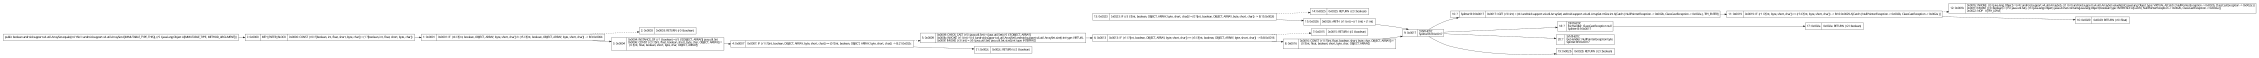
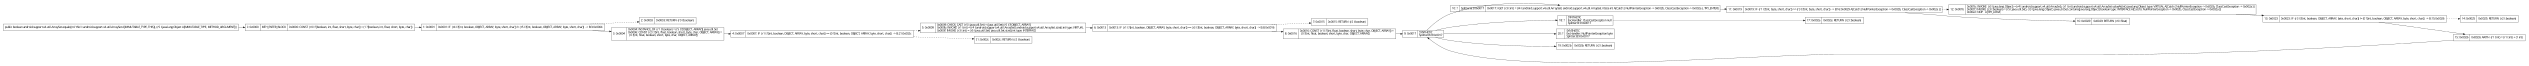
none -> (2249, 15)
(943, 48) -> (943, 38)
